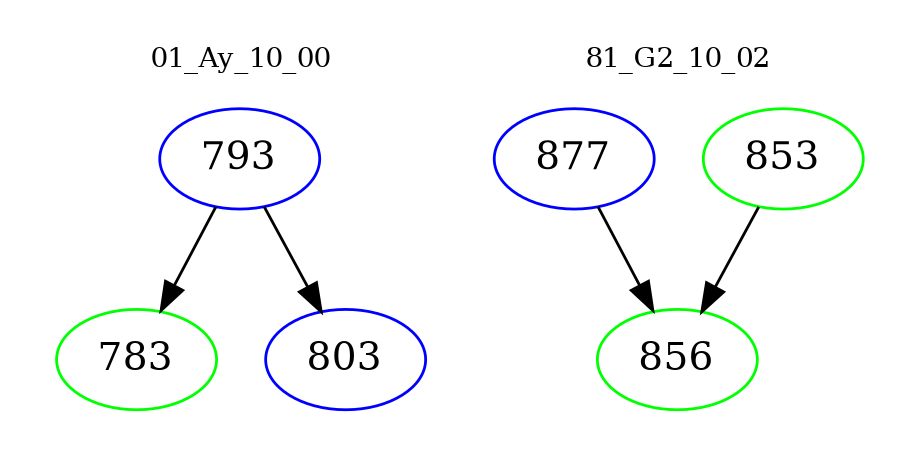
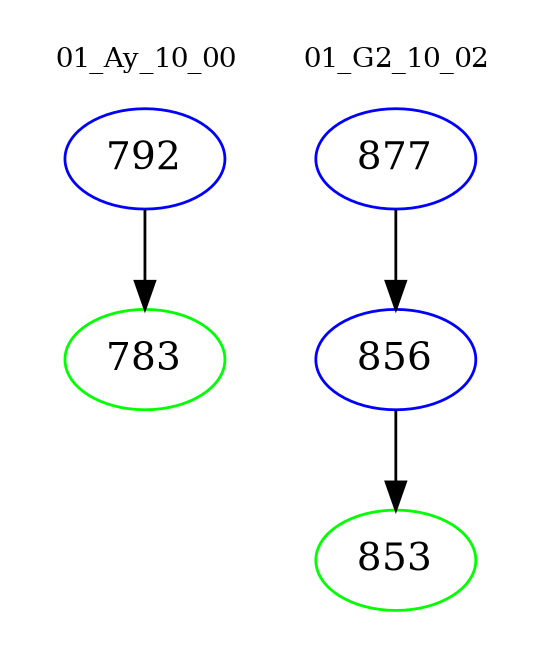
(679, 60) -> (397, 60)
(240, 159) -> (145, 159)
(737, 247) -> (396, 446)
(346, 360) -> none
(677, 360) -> (396, 360)
